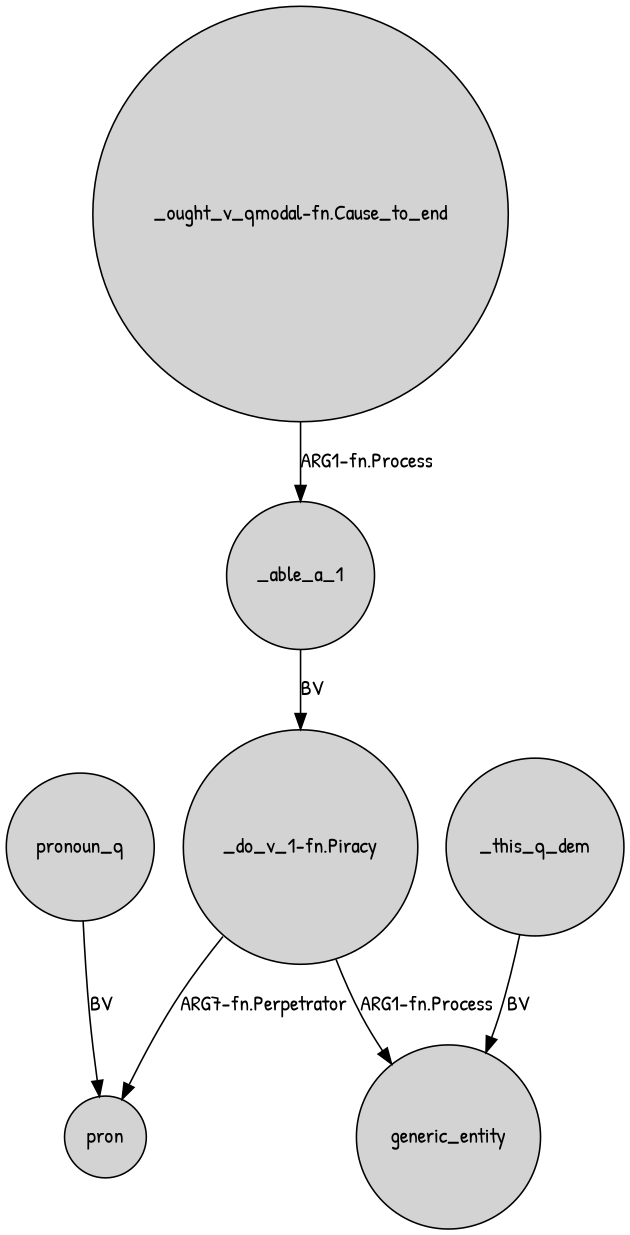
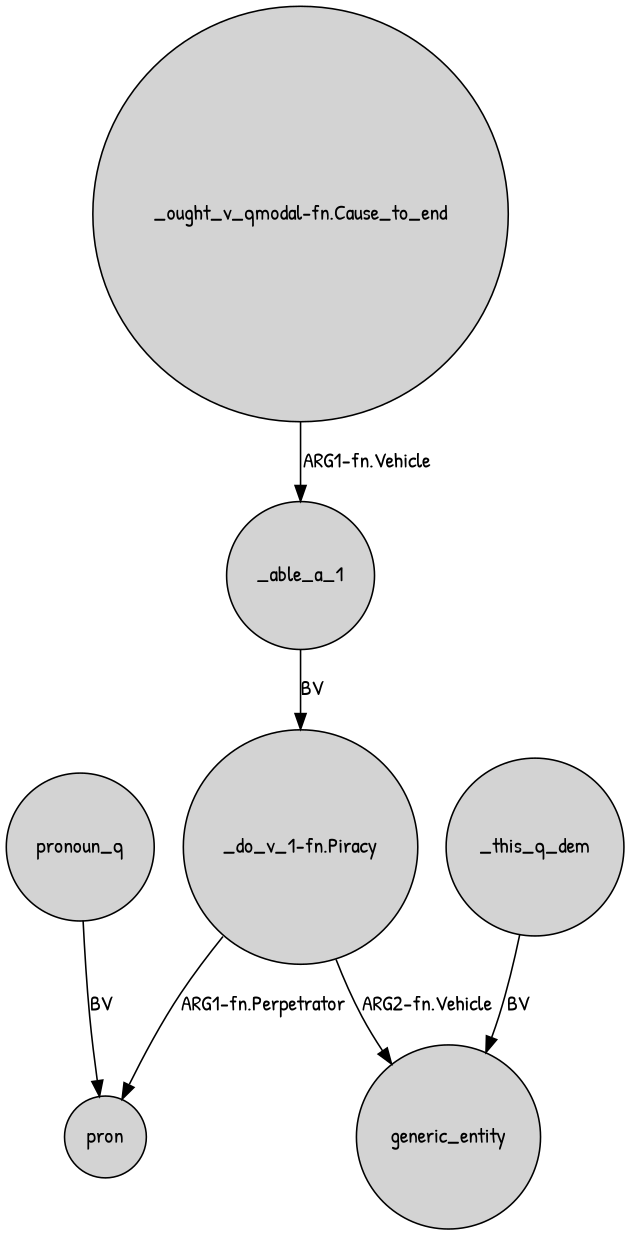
(367, 462) -> (367, 462)
(264, 1005) -> (264, 1005)
(427, 1005) -> (427, 1005)
